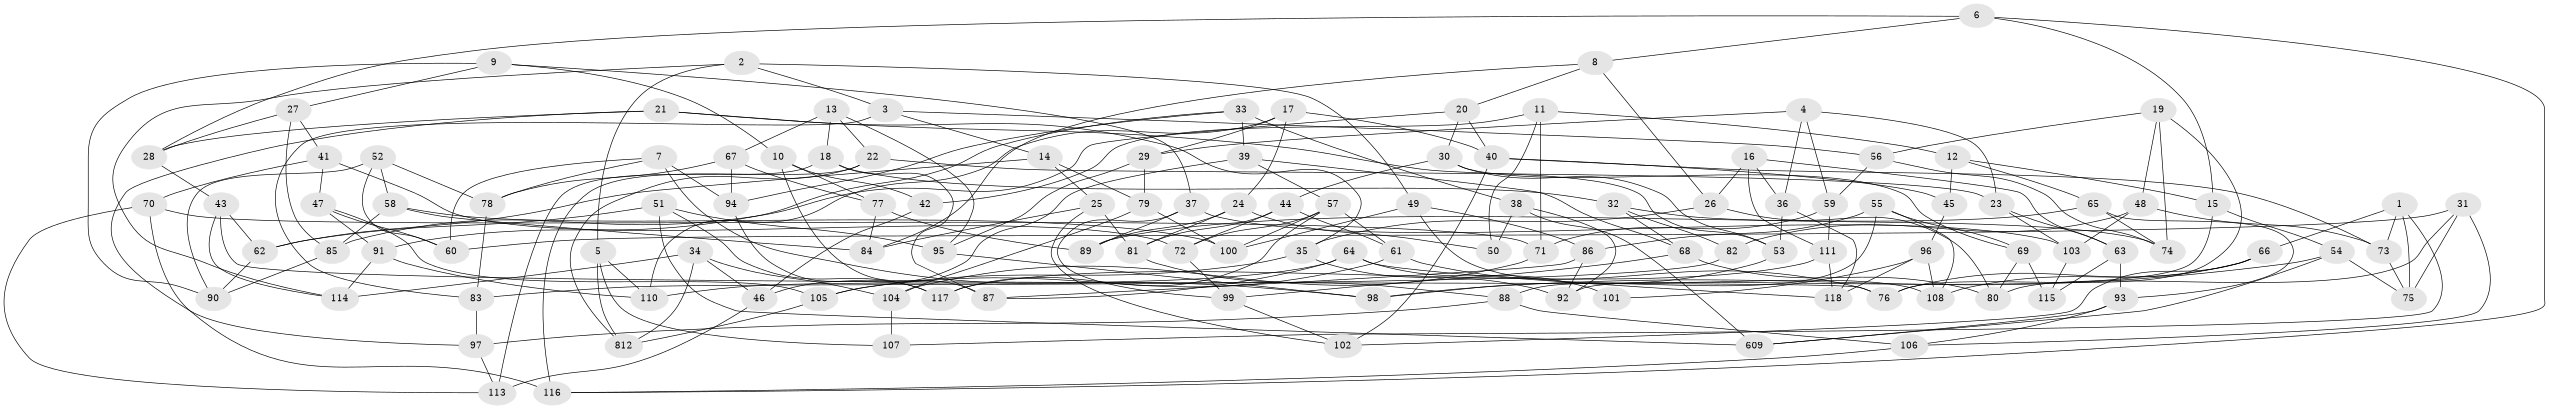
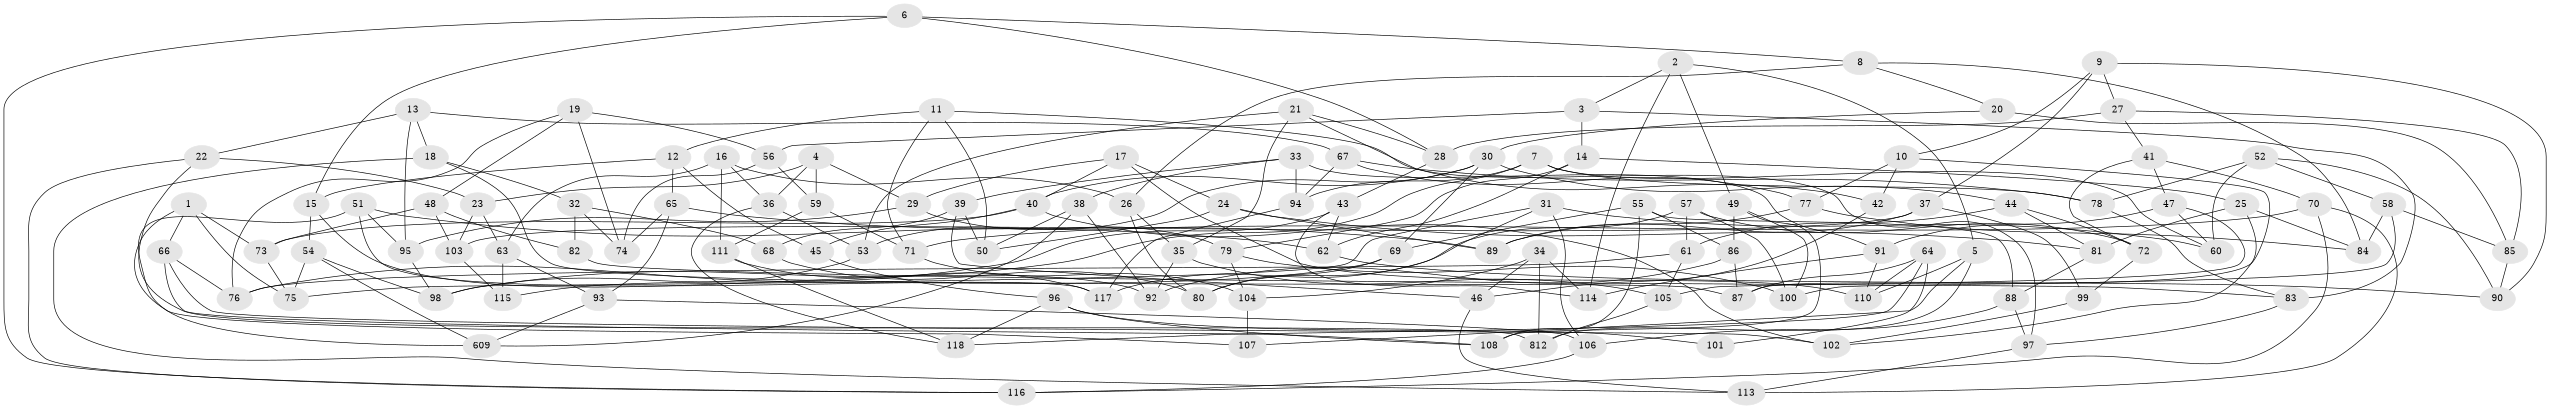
(1479, 137) -> (1238, 179)
(1289, 181) -> (974, 233)
(1531, 272) -> none
